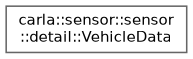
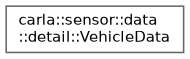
(96, 29) -> (95, 29)
